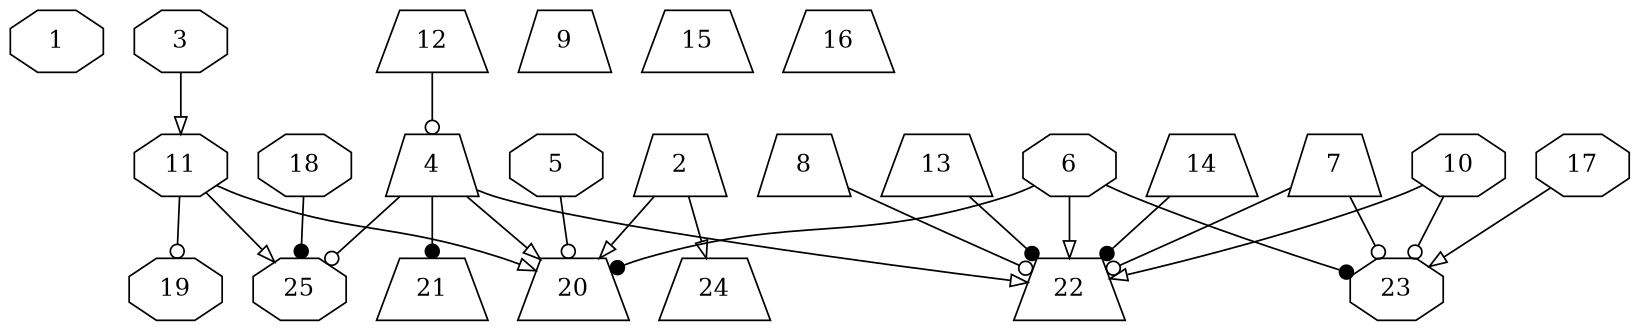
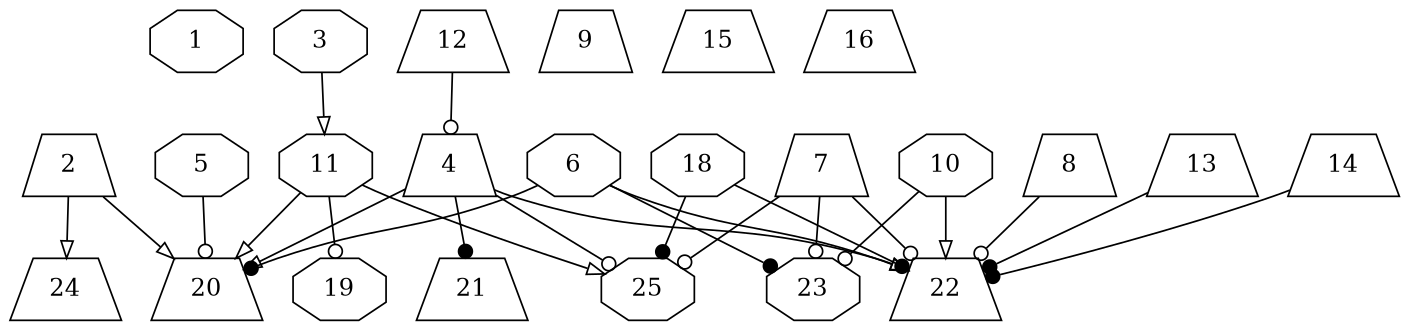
(1583, 165) -> none
none -> (751, 216)
none -> (807, 220)
